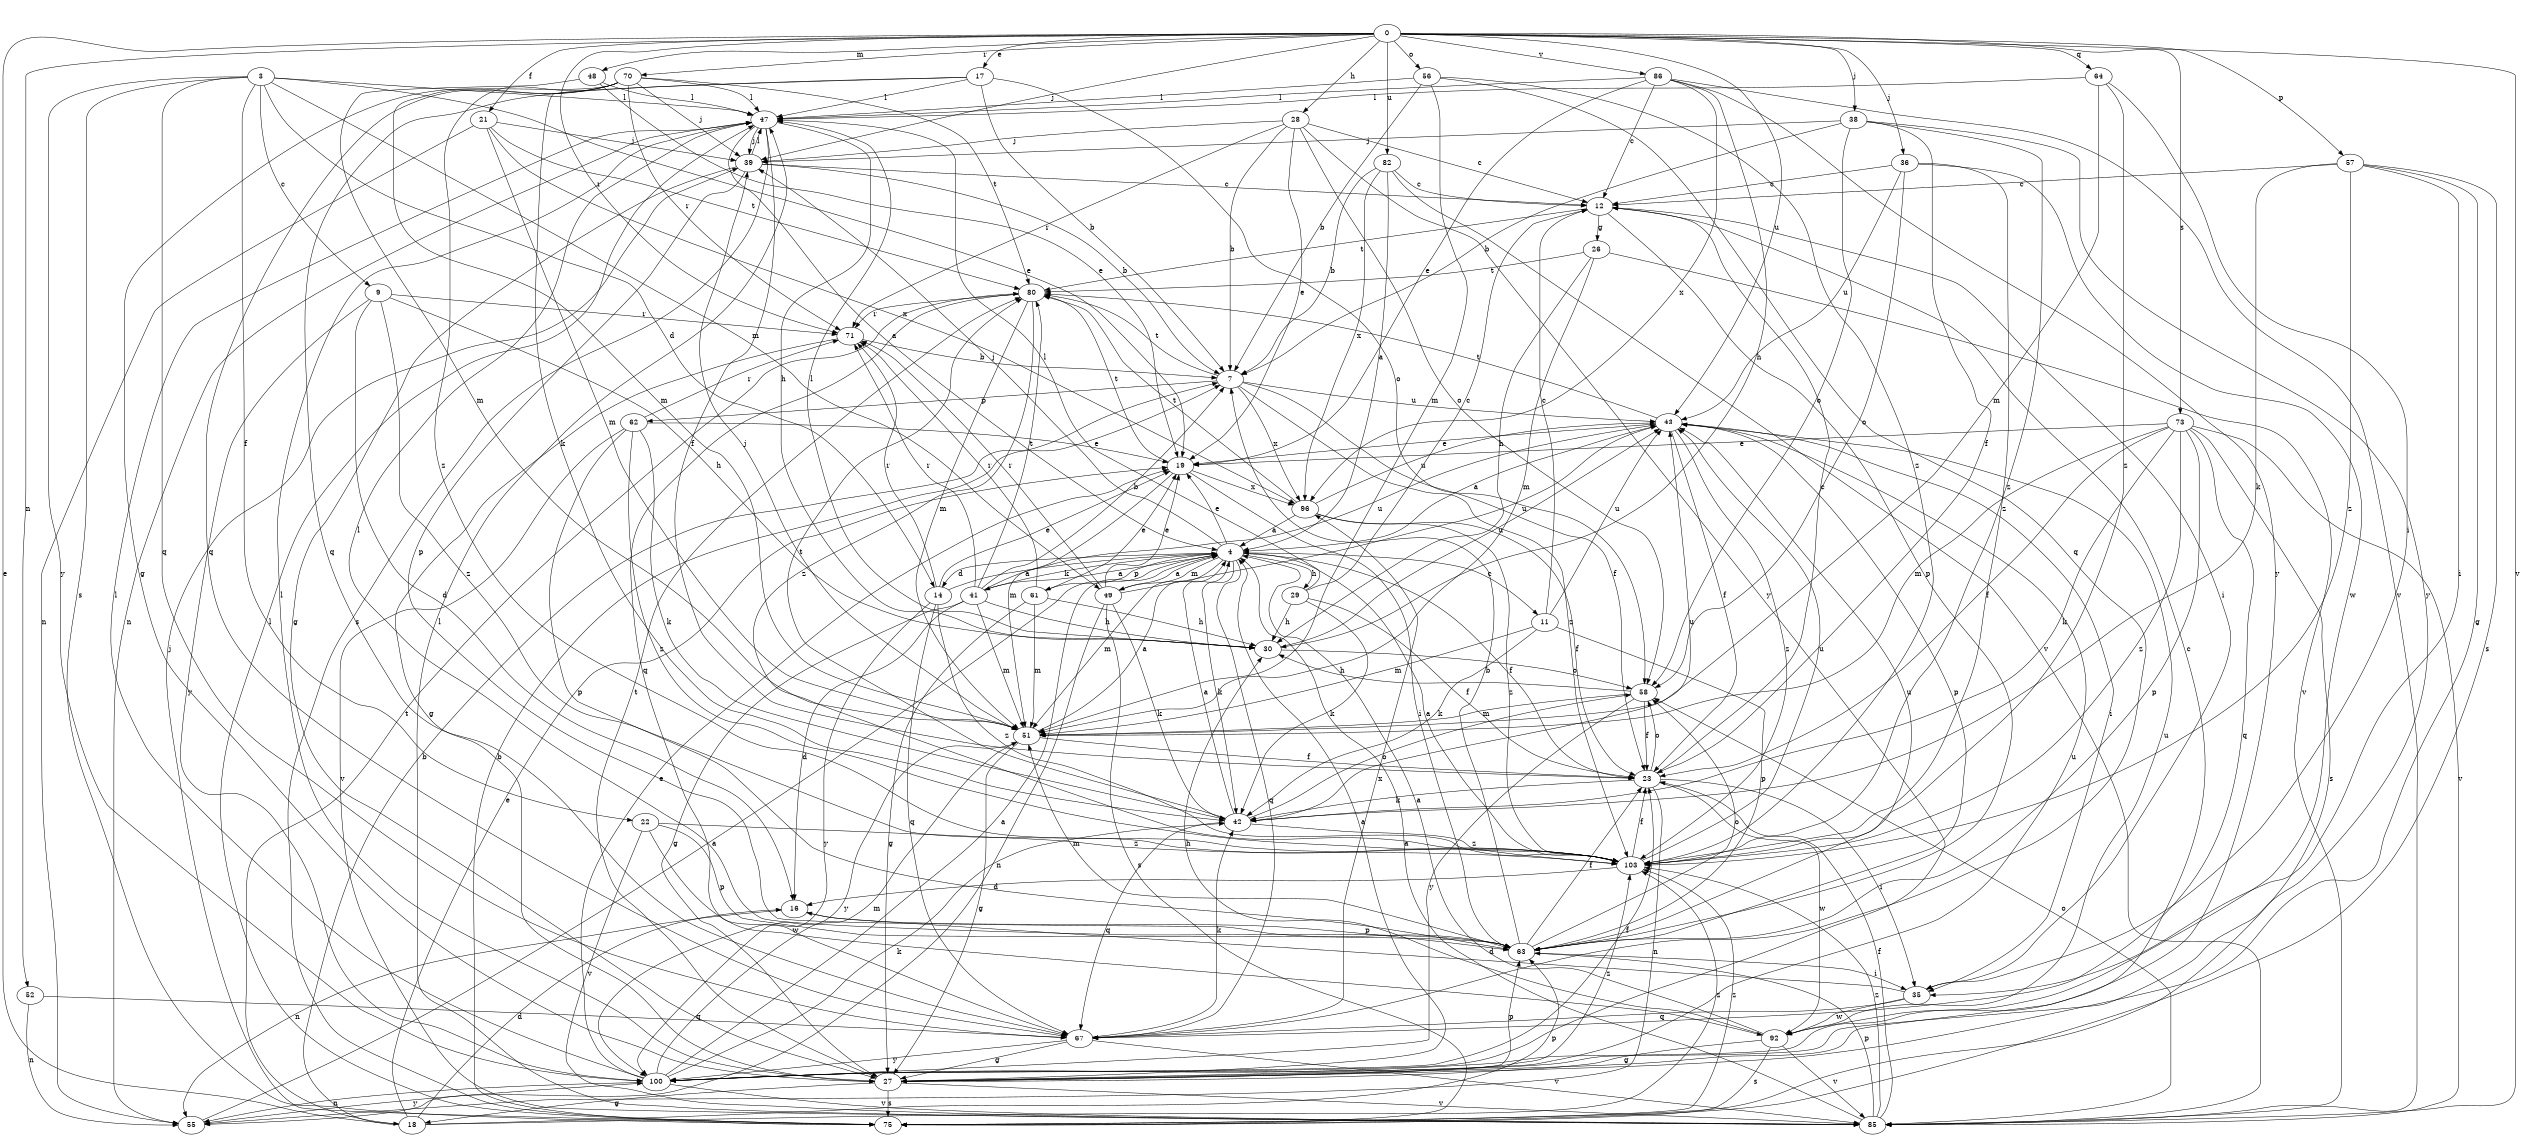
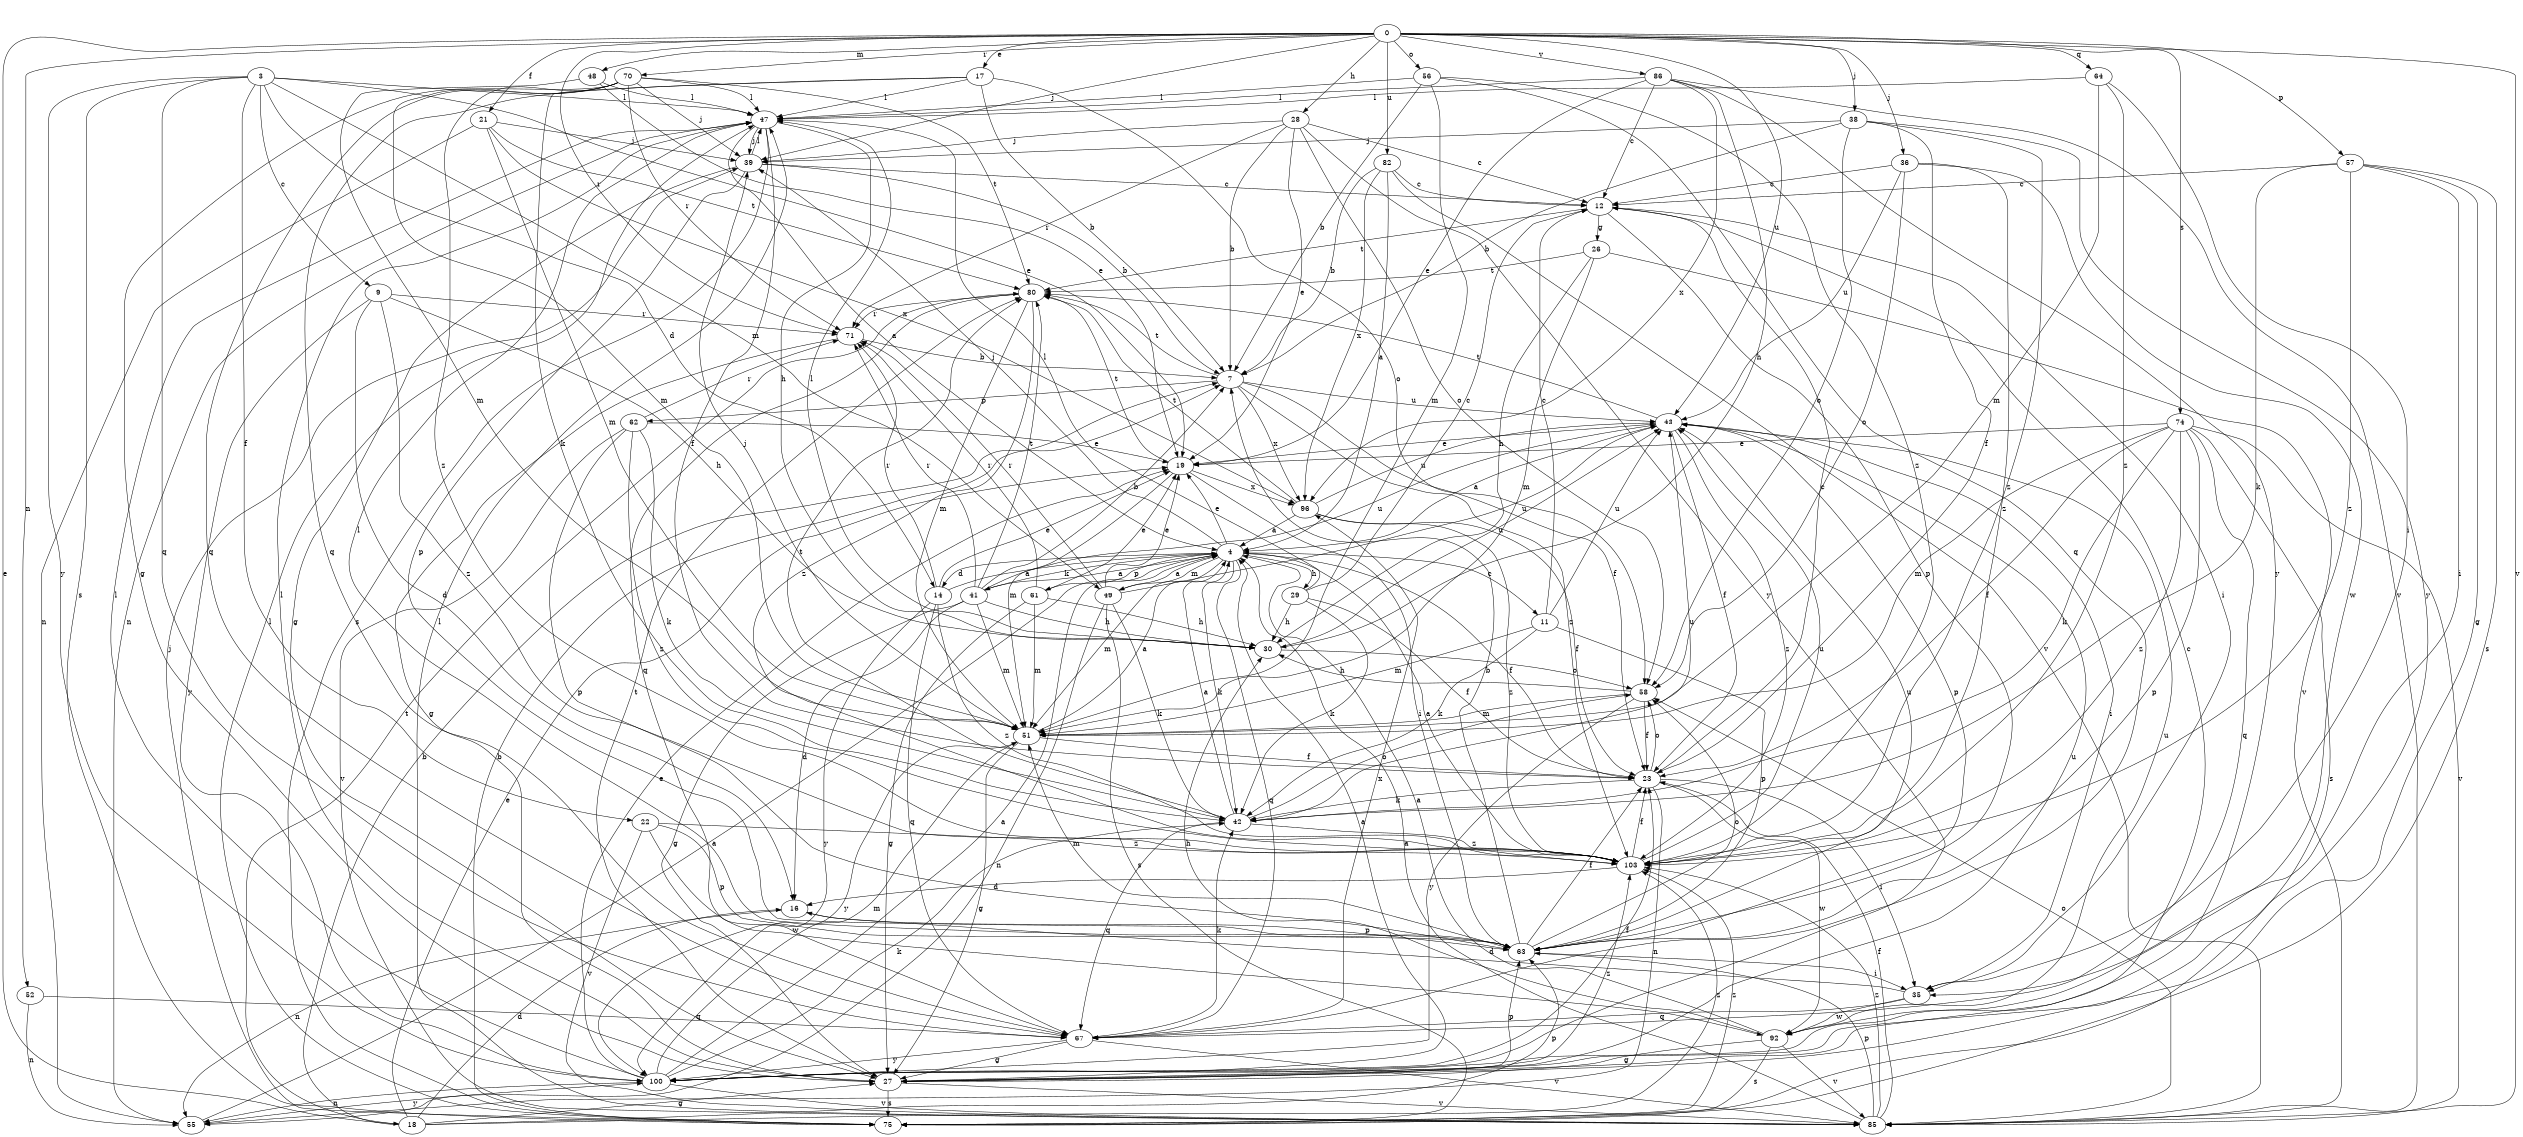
(2180, 423) -> (2180, 423)
(674, 1095) -> (659, 1103)
